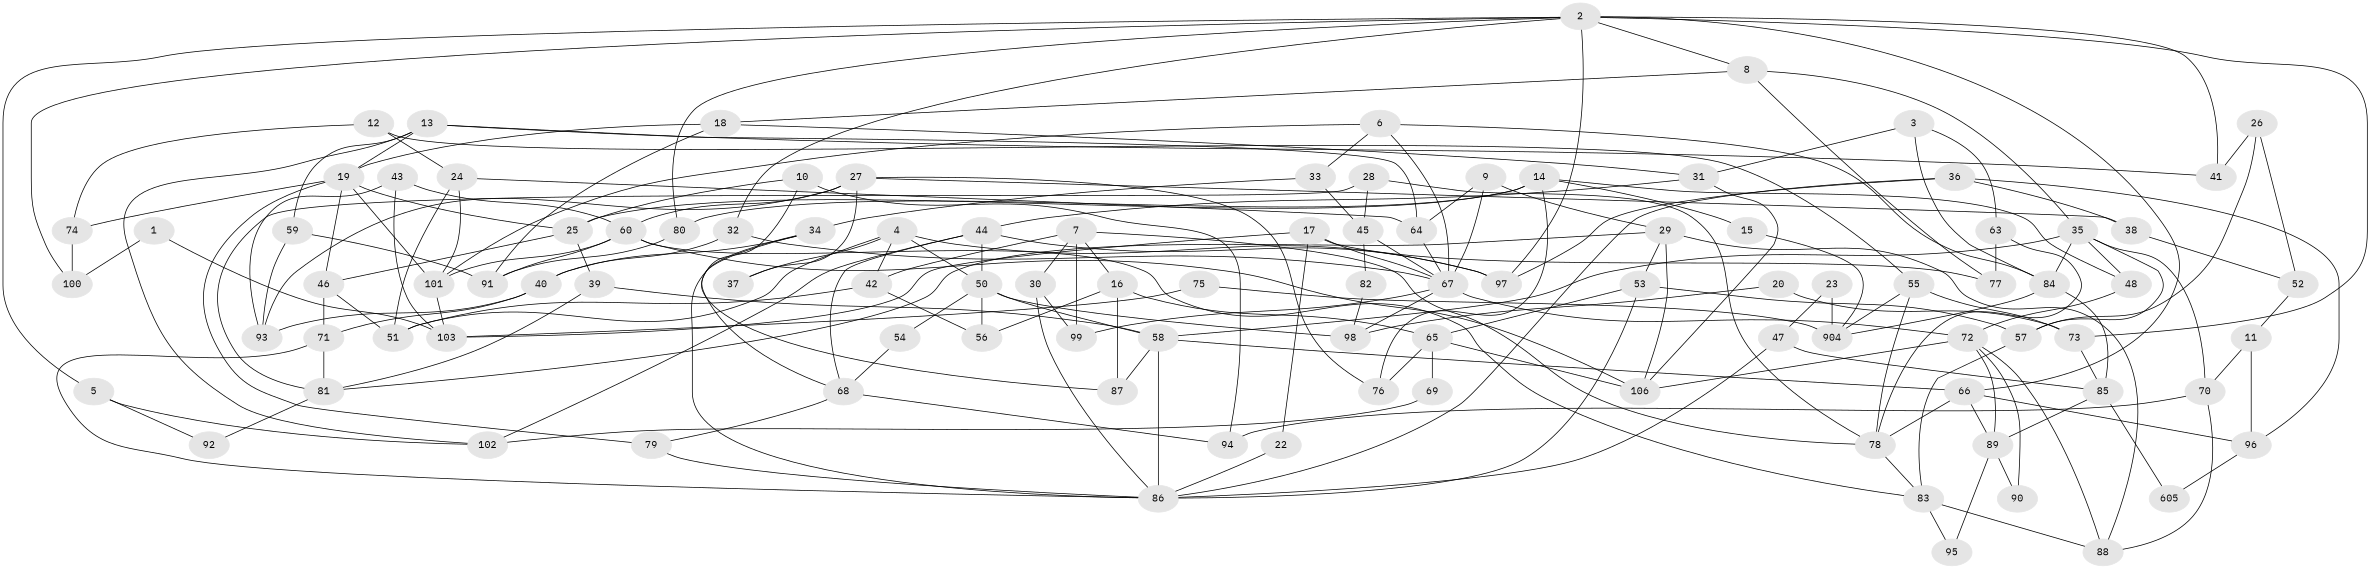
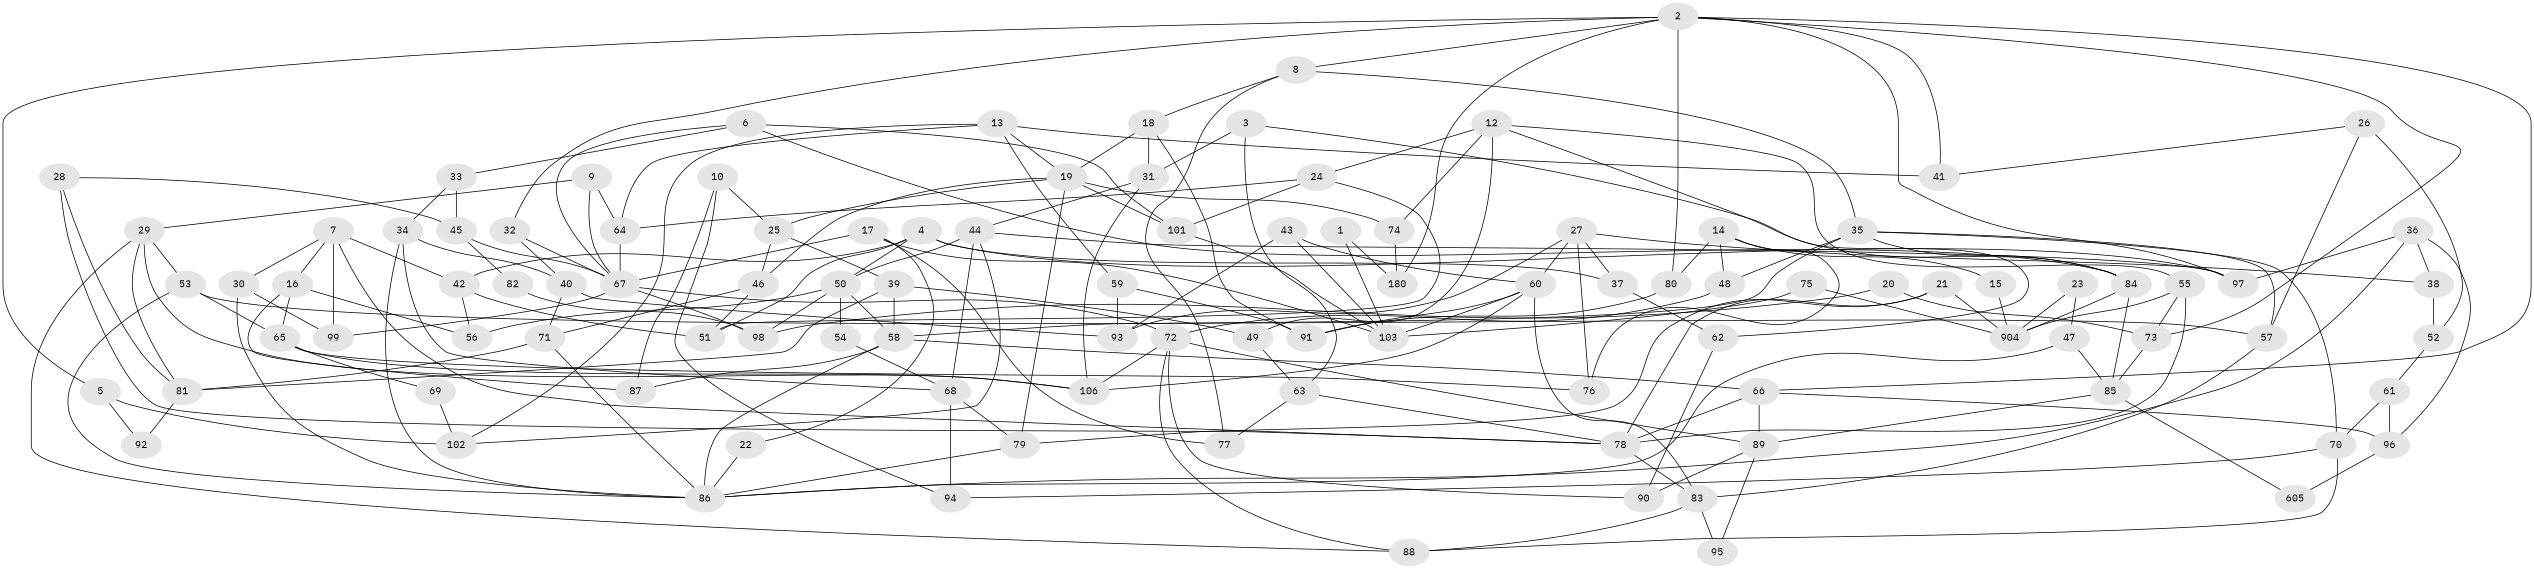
(1056, 204) -> none
(530, 258) -> (1463, 313)
(72, 284) -> (1397, 284)
none -> (1942, 284)
none -> (1253, 338)
none -> (1718, 338)
(2251, 338) -> (2390, 392)
